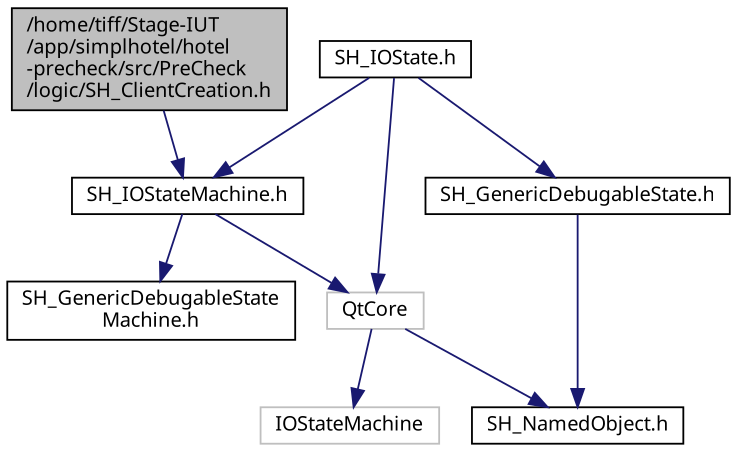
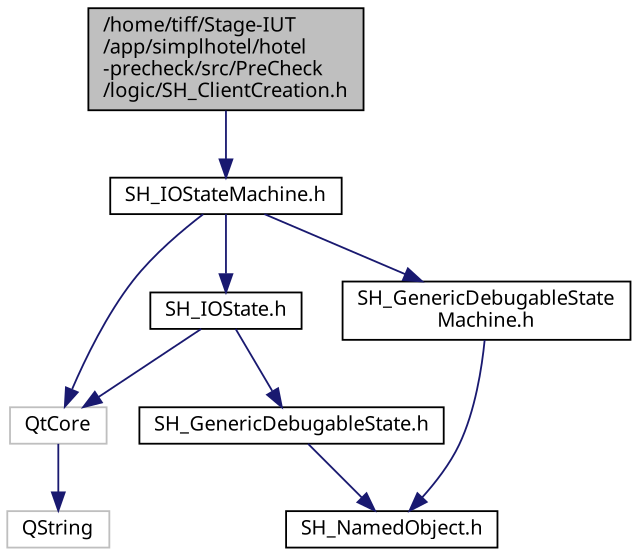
(299, 123) -> (226, 244)
(468, 364) -> (467, 425)
(350, 425) -> (58, 529)
